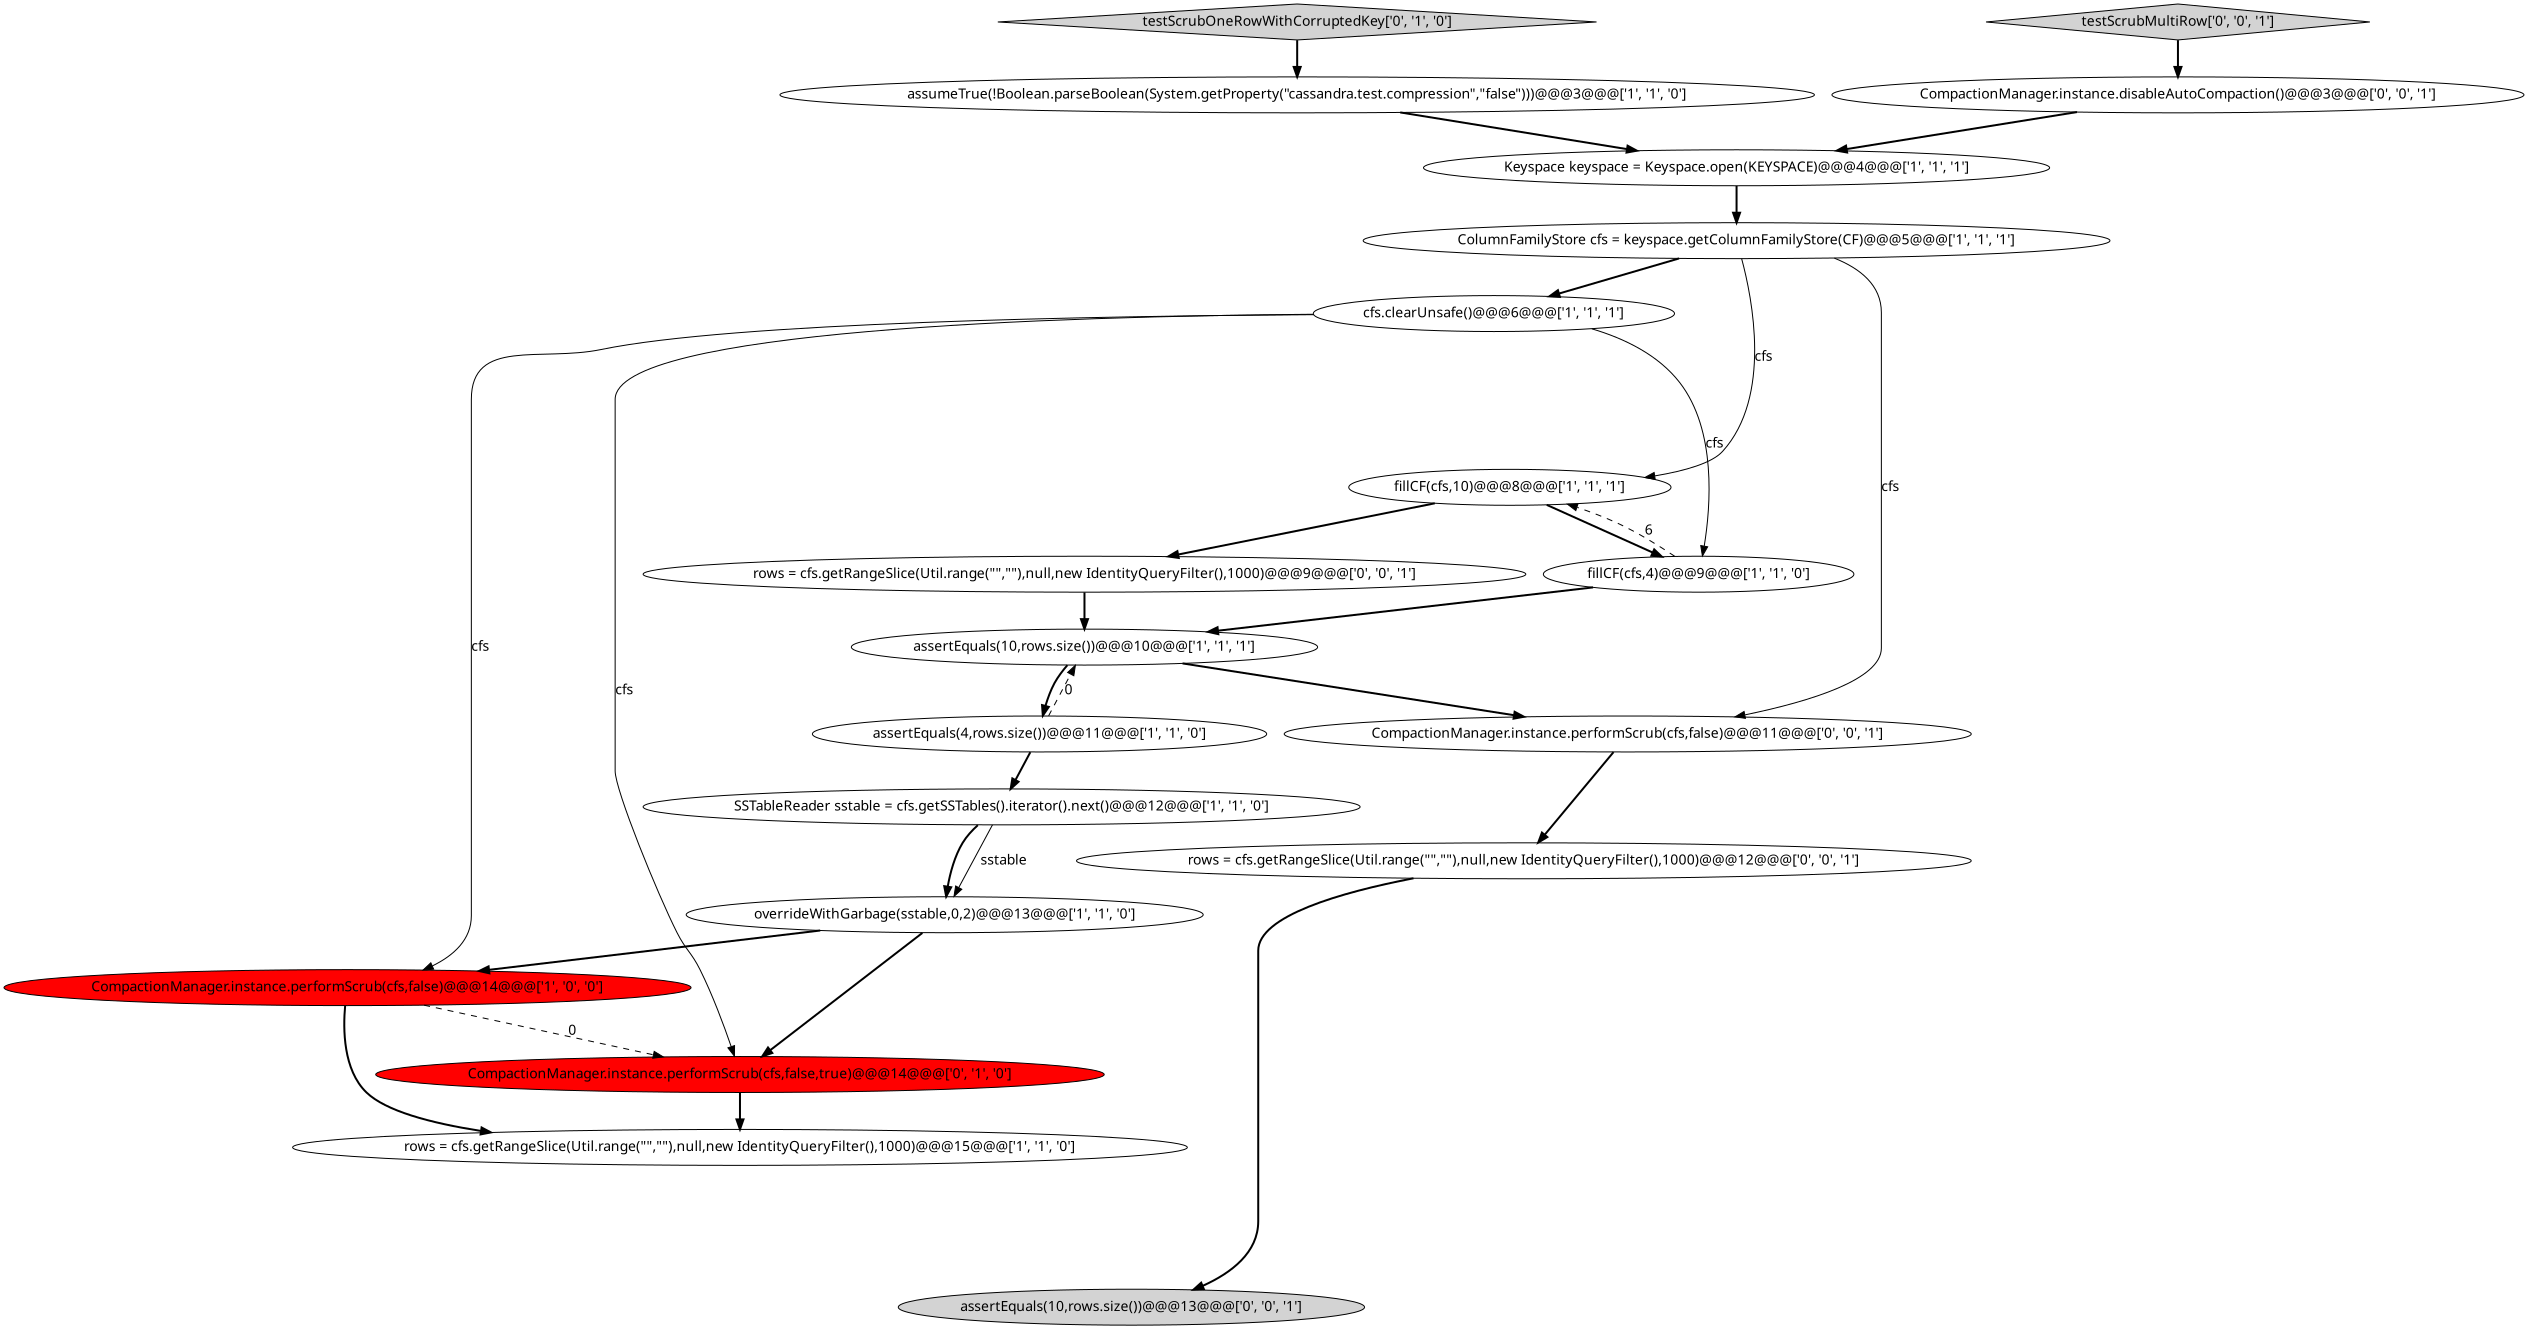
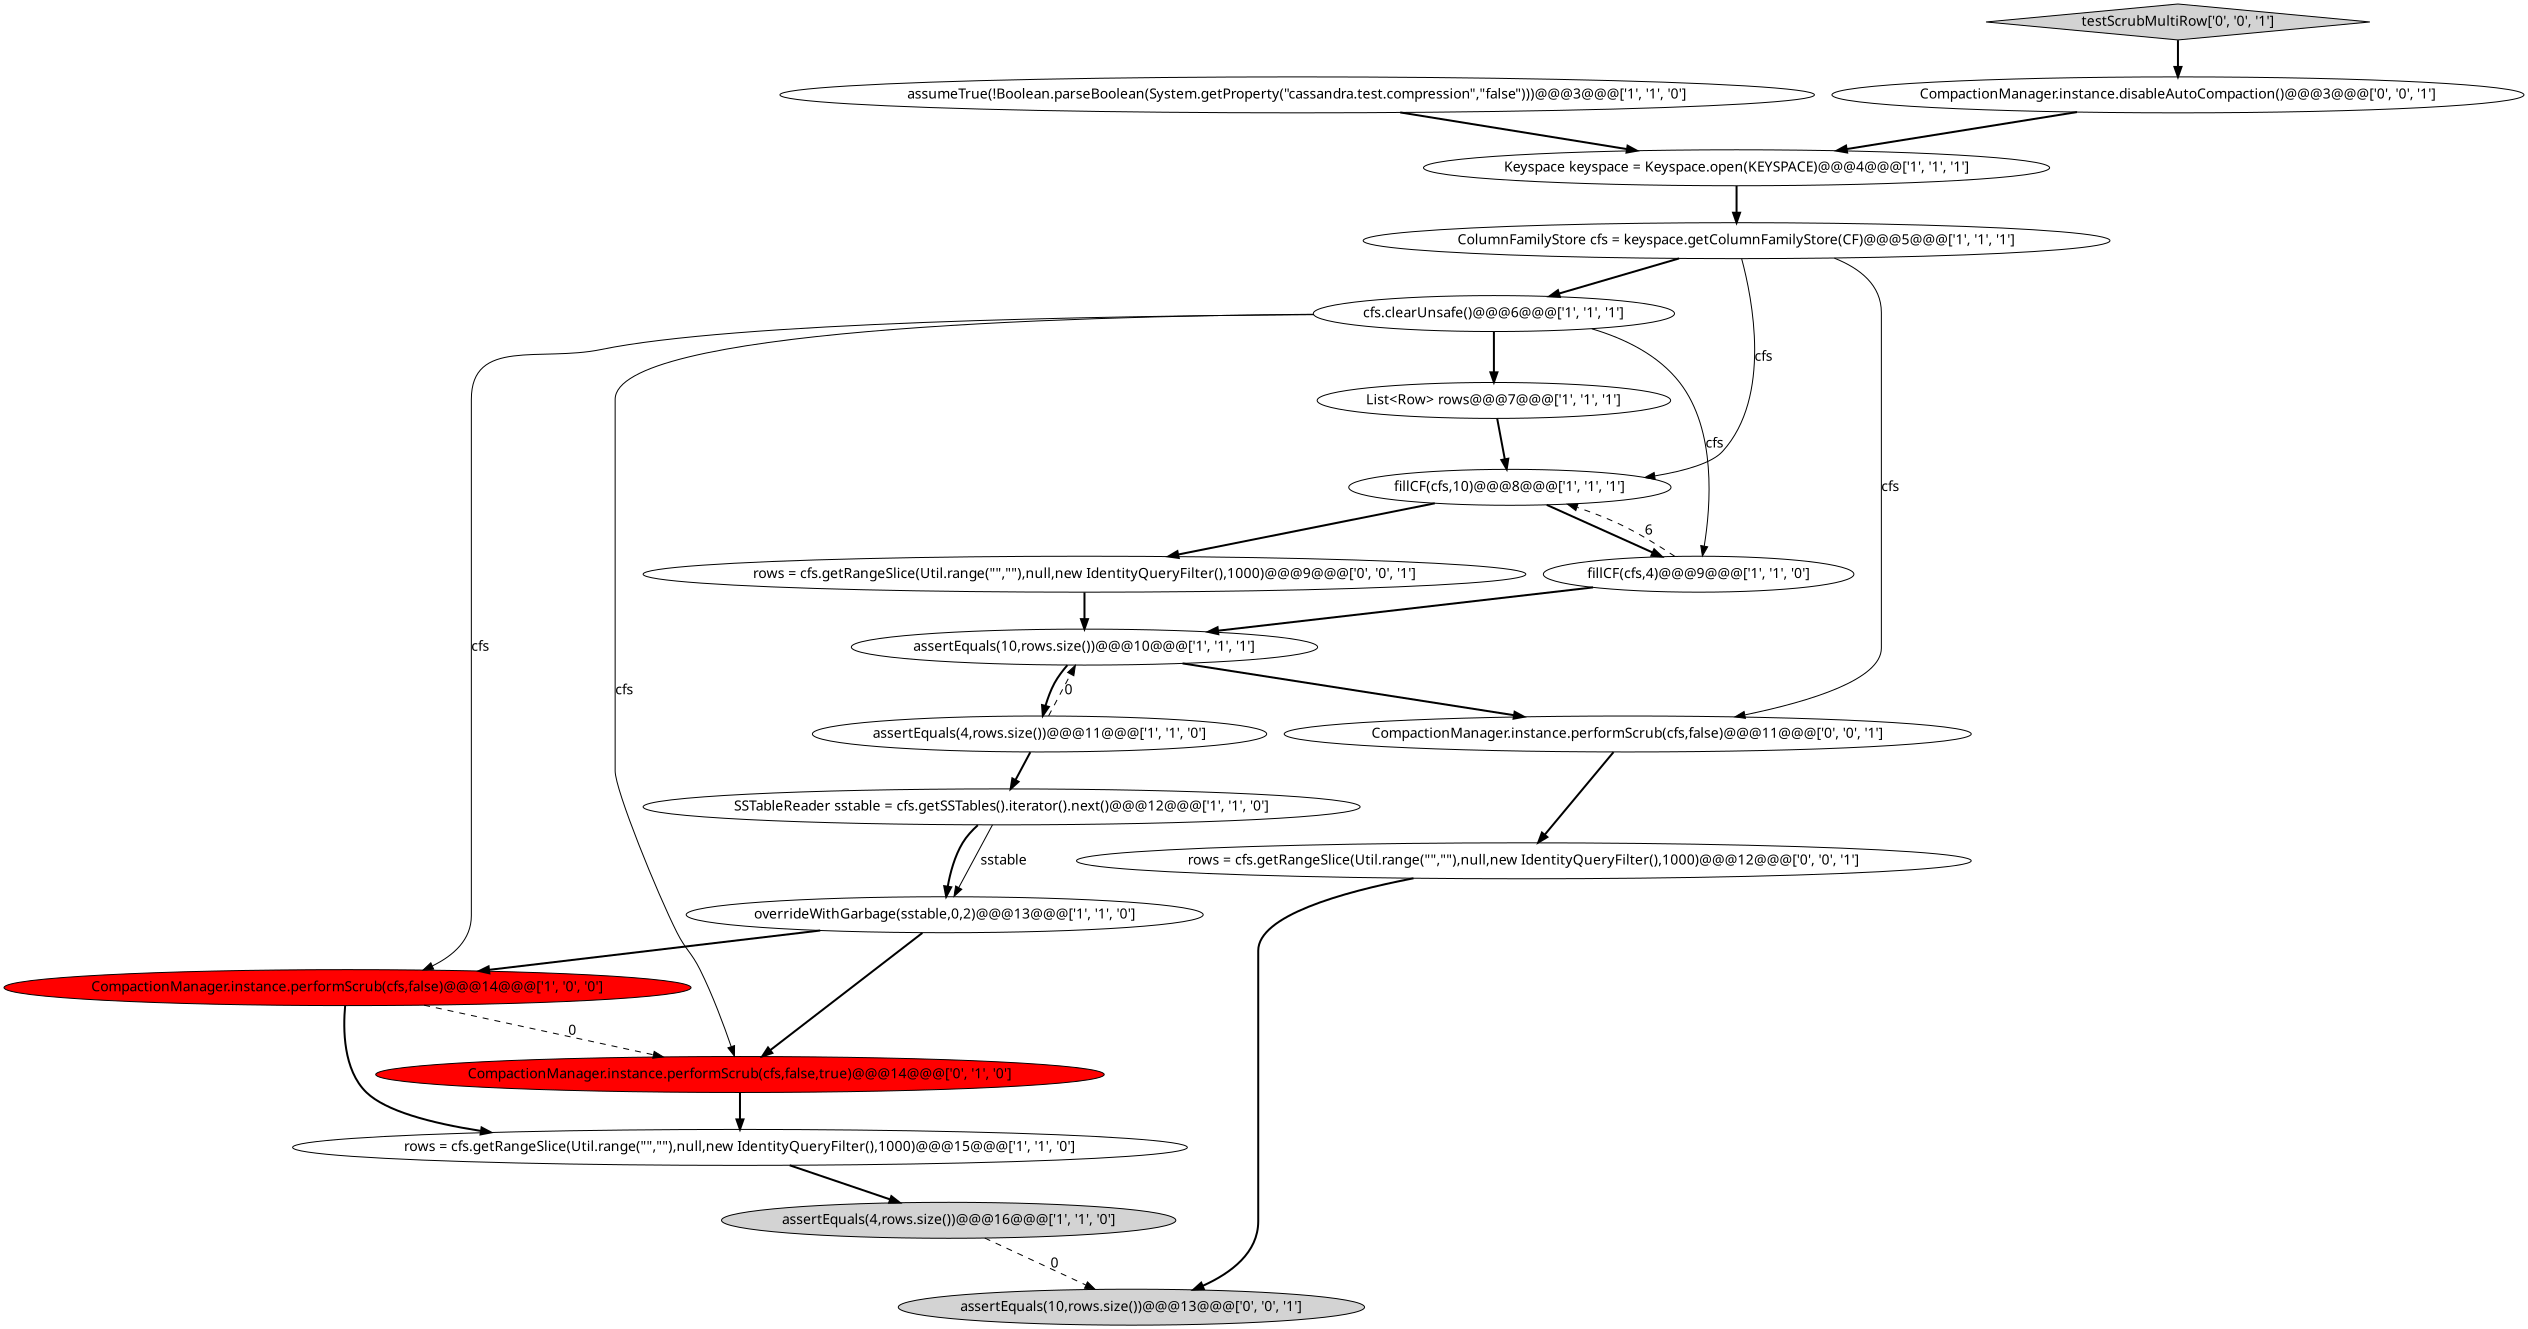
(1297, 22) -> none
none -> (1494, 400)
none -> (949, 1220)
